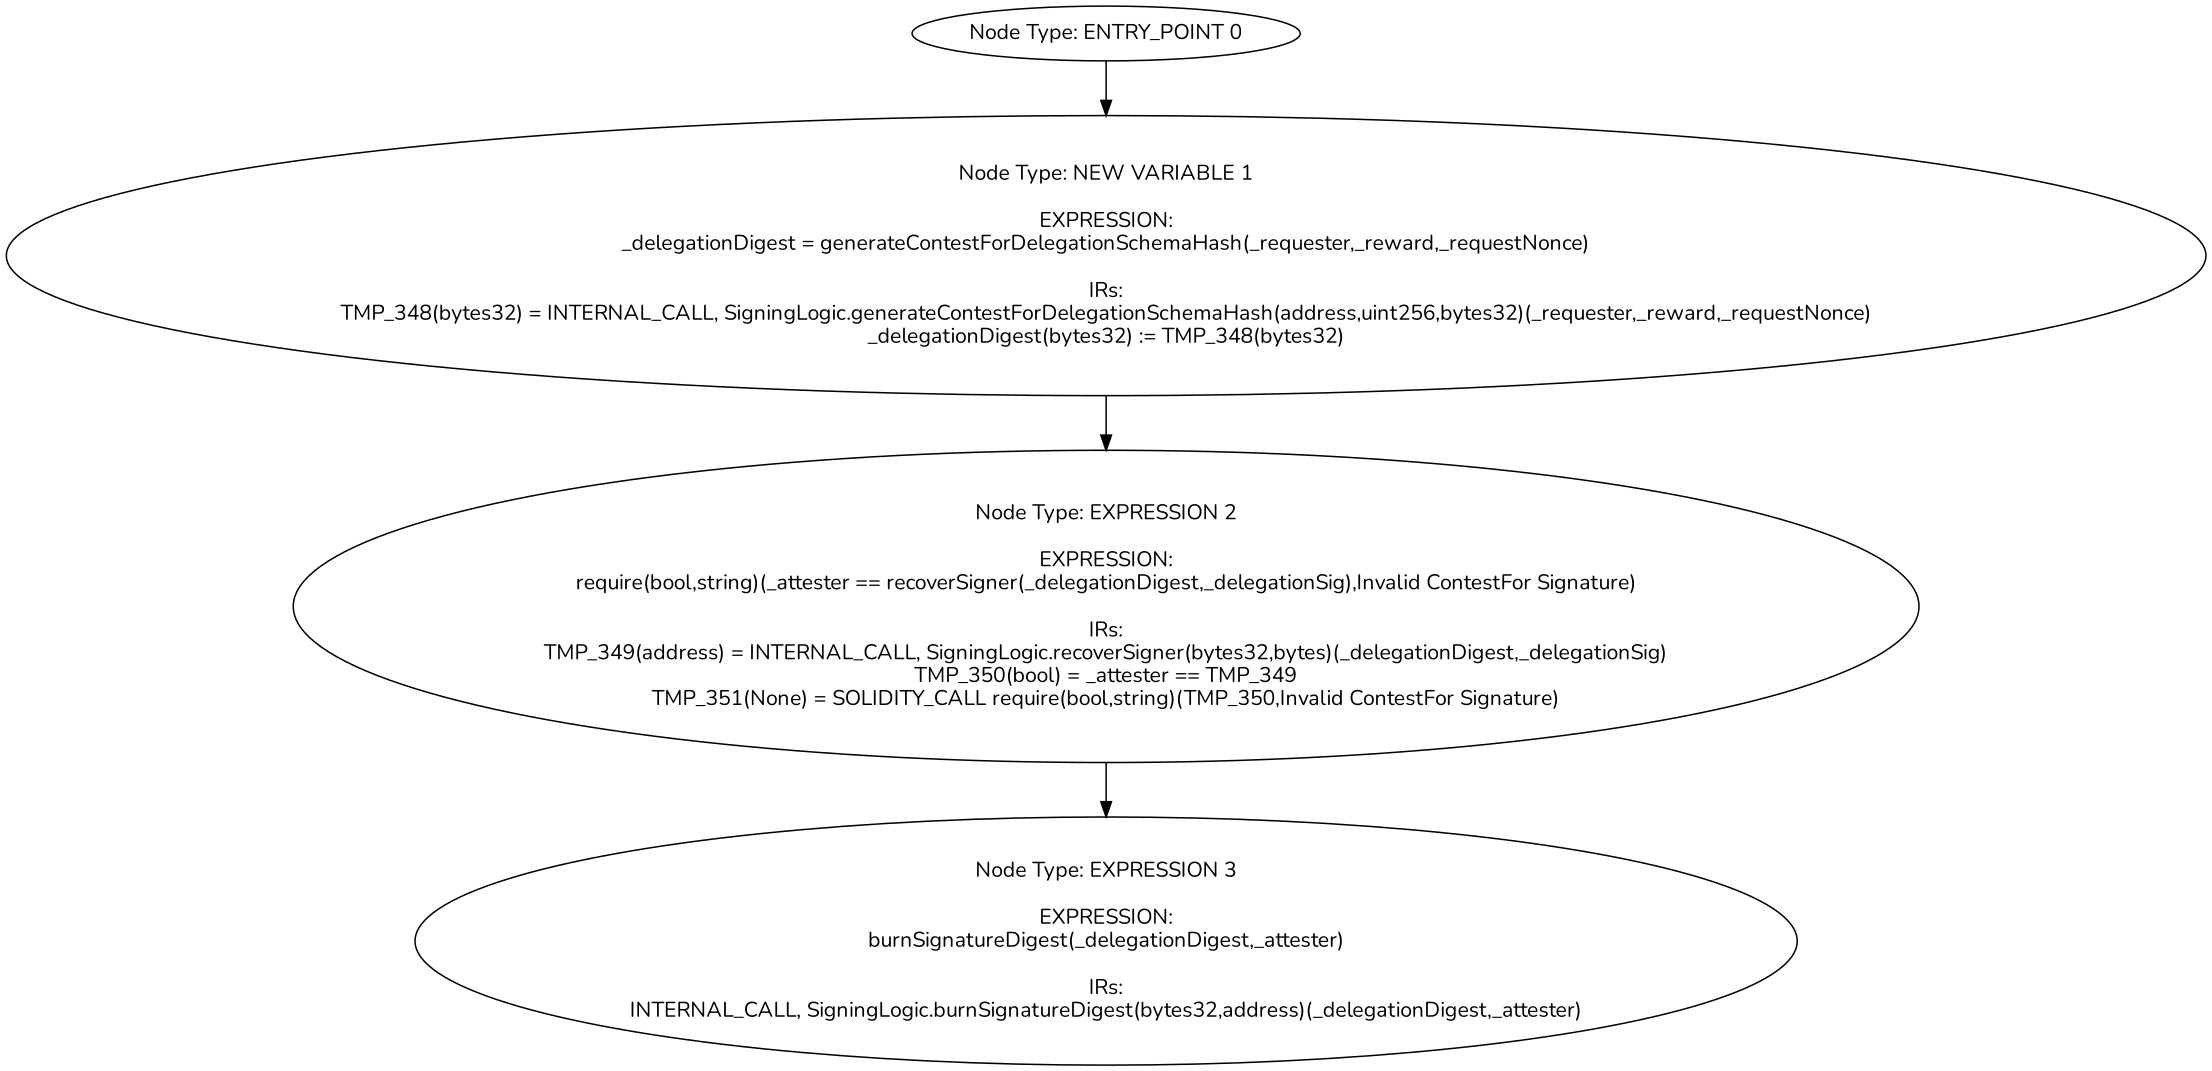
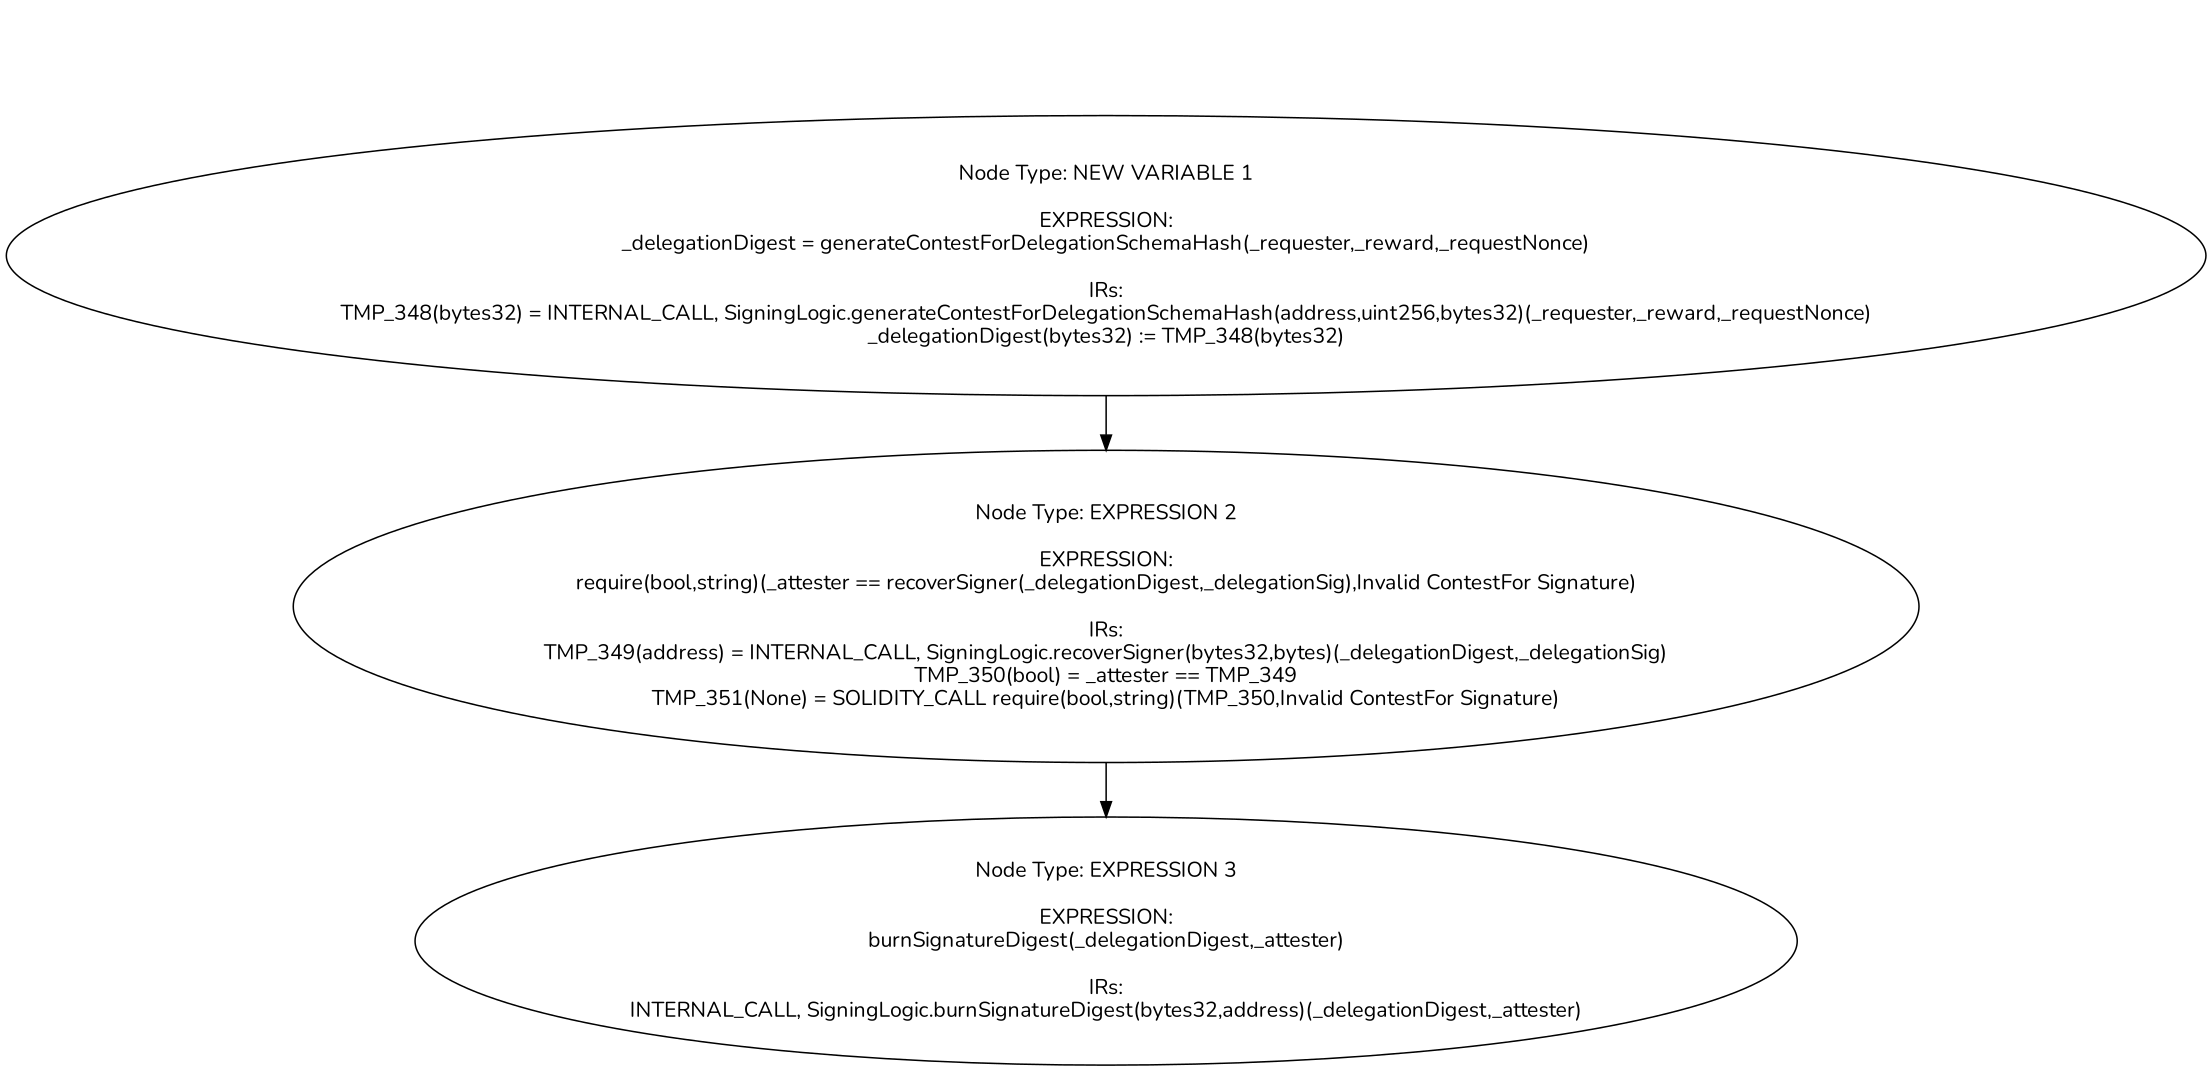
(1106, 33) -> none
